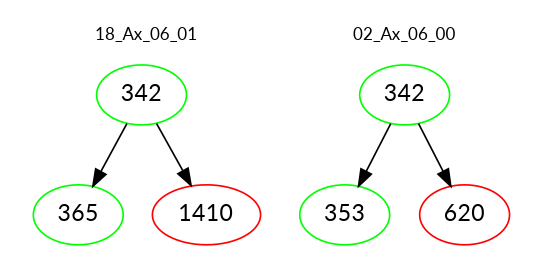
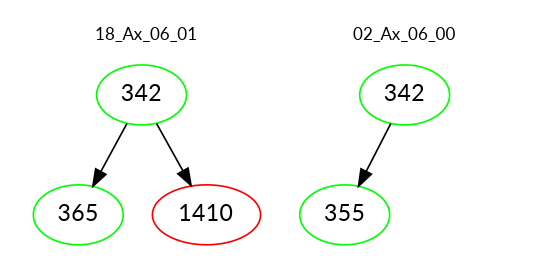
(345, 215) -> (345, 215)
(465, 215) -> none
